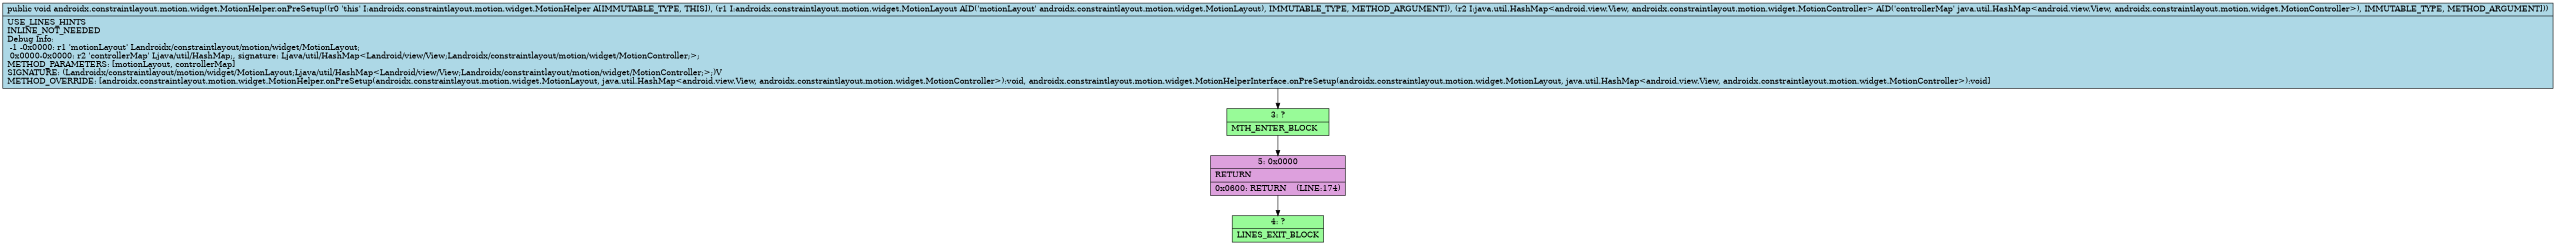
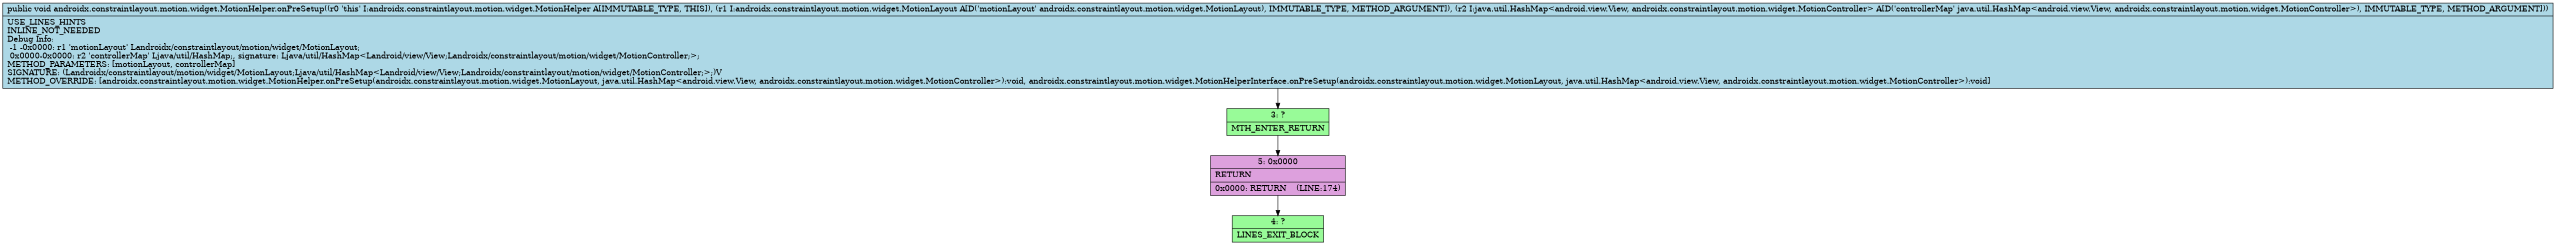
(1275, 128) -> (1278, 128)
(1278, 189) -> (1278, 189)
